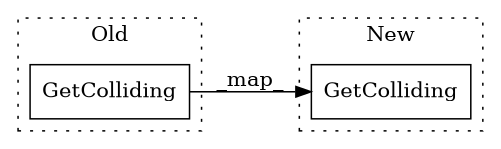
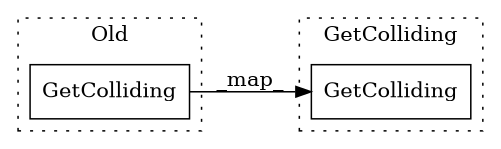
(391, 35) -> (391, 35)
